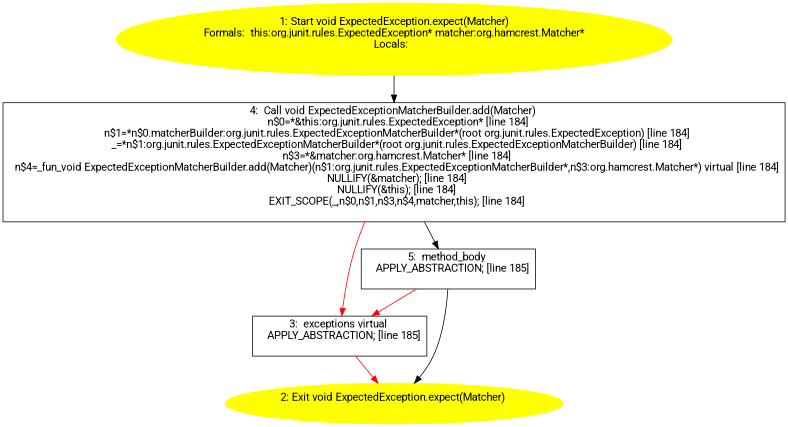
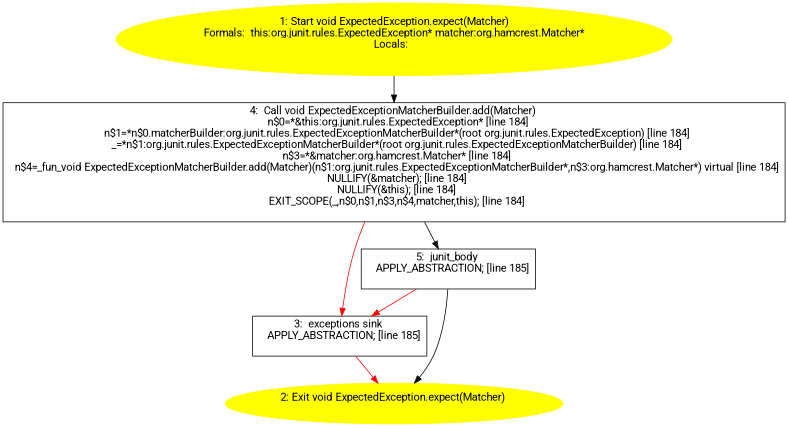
(448, 269) -> (448, 269)
(340, 336) -> (340, 336)
